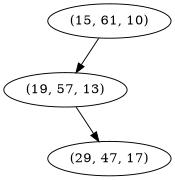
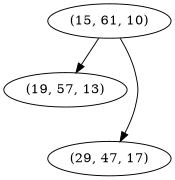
(85, 120) -> (138, 85)
